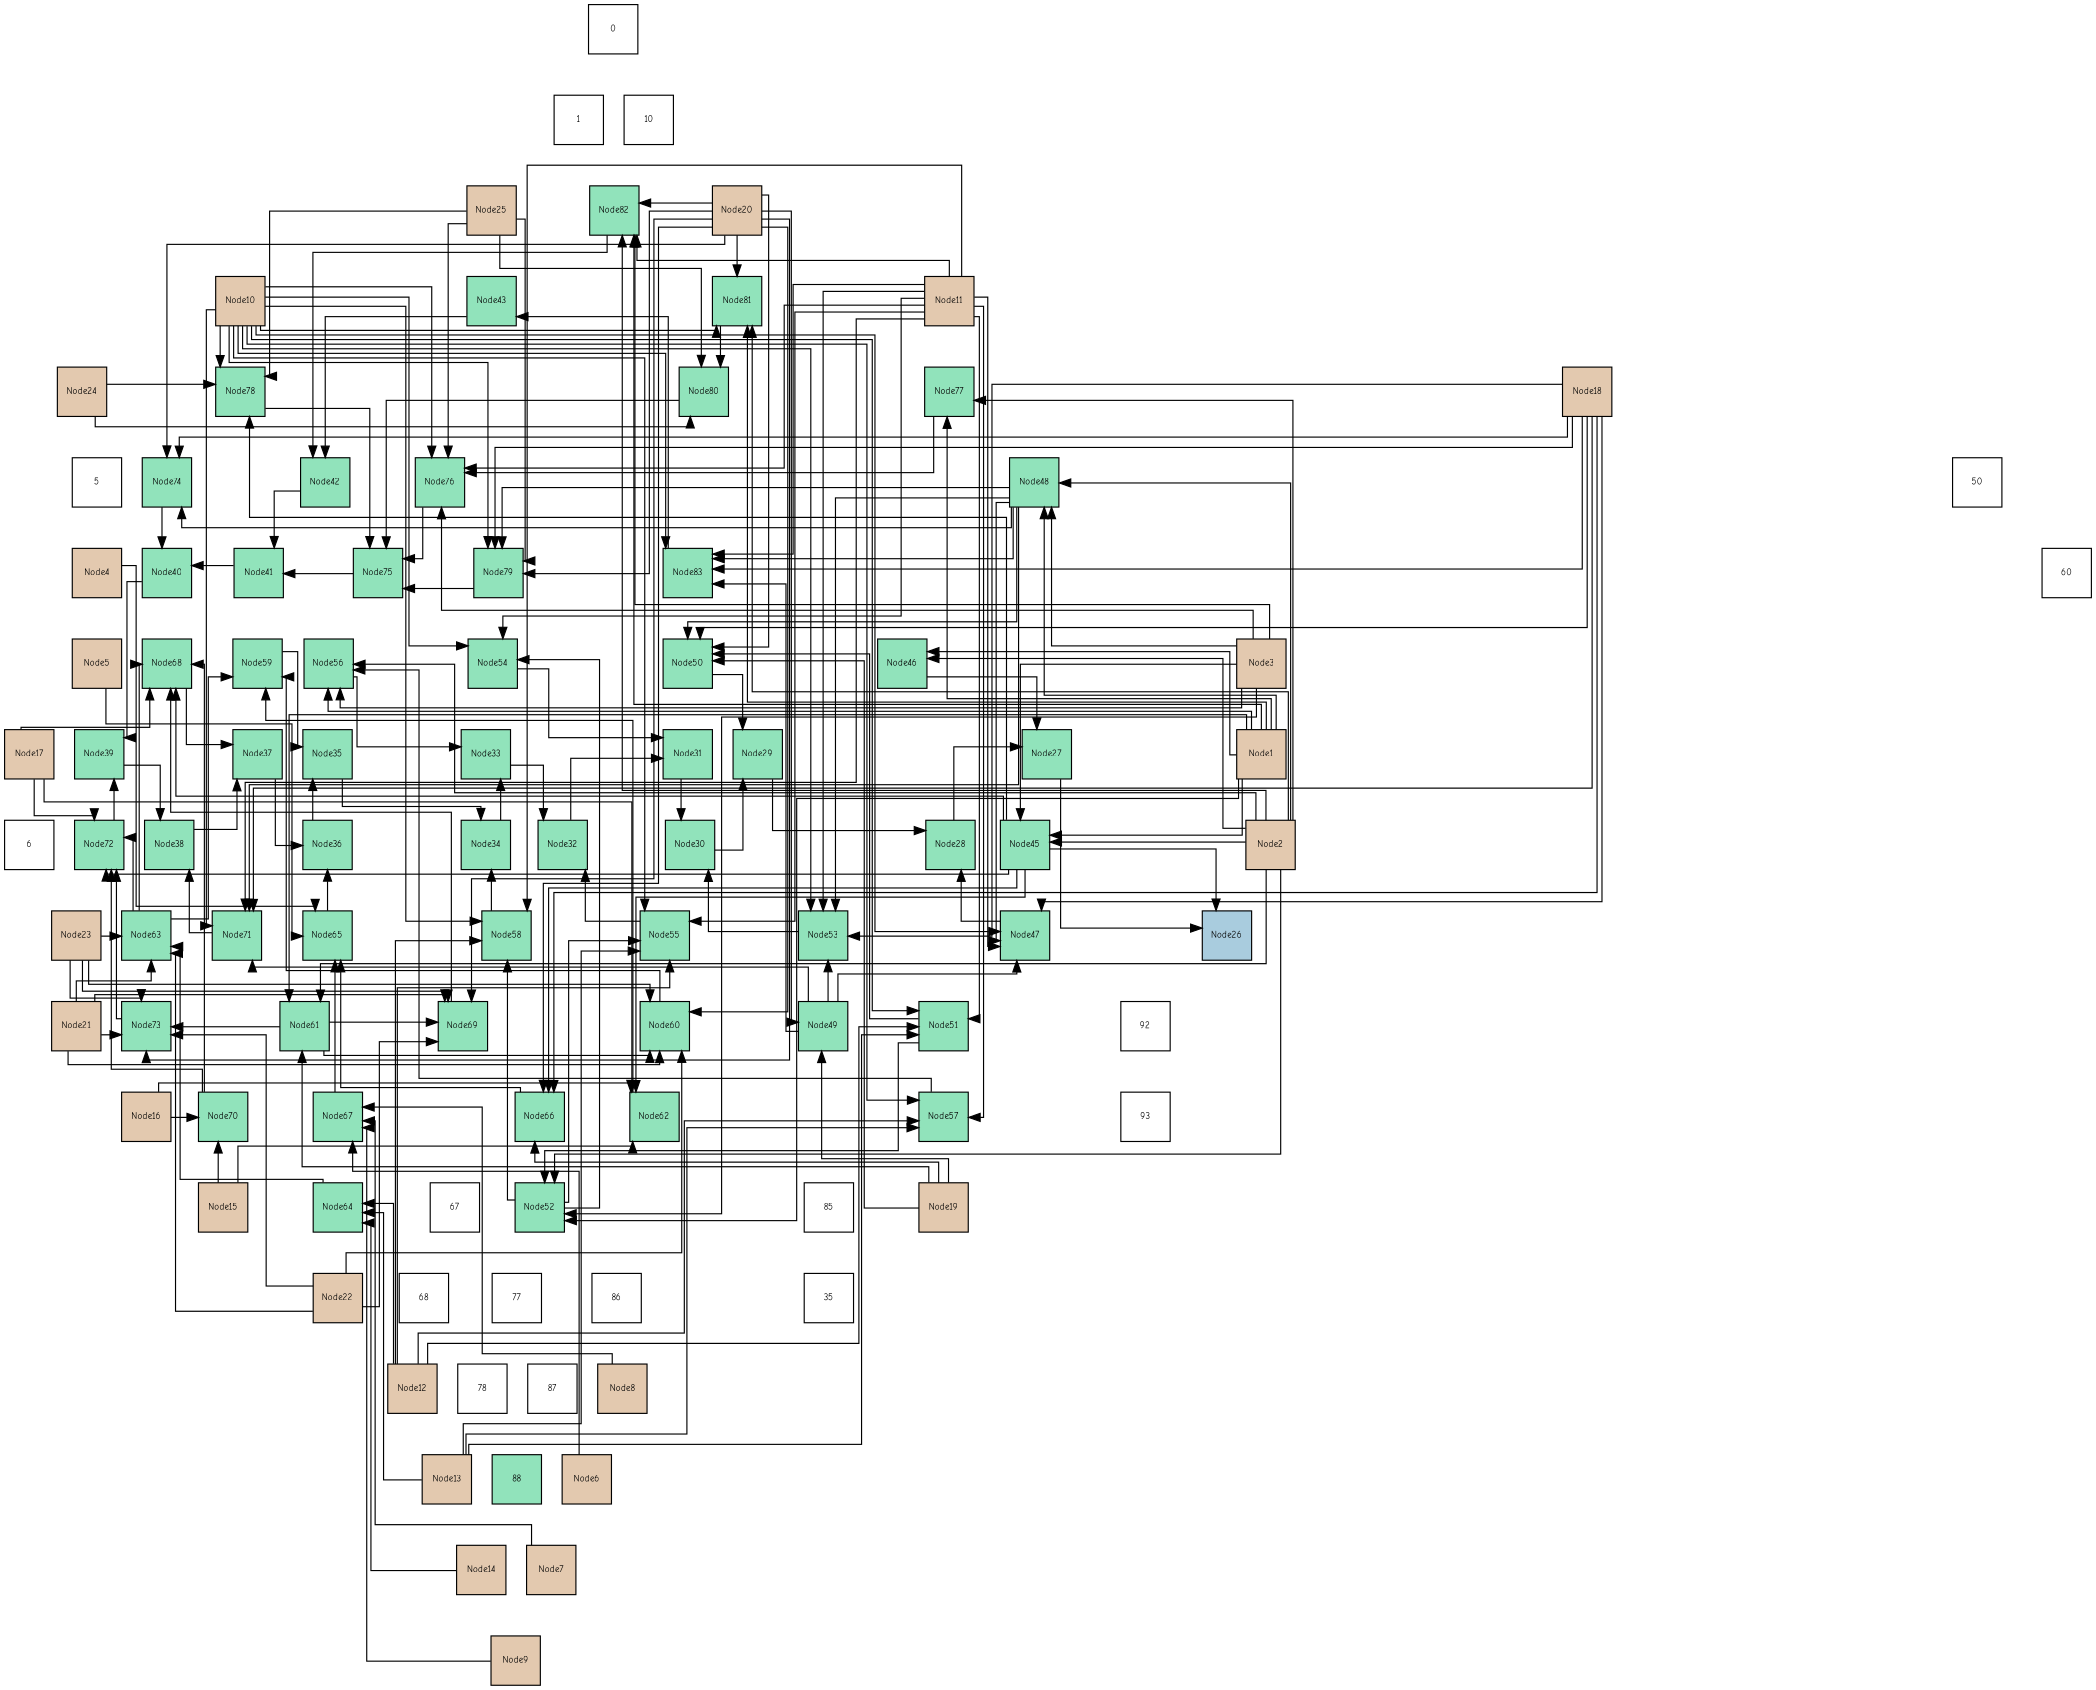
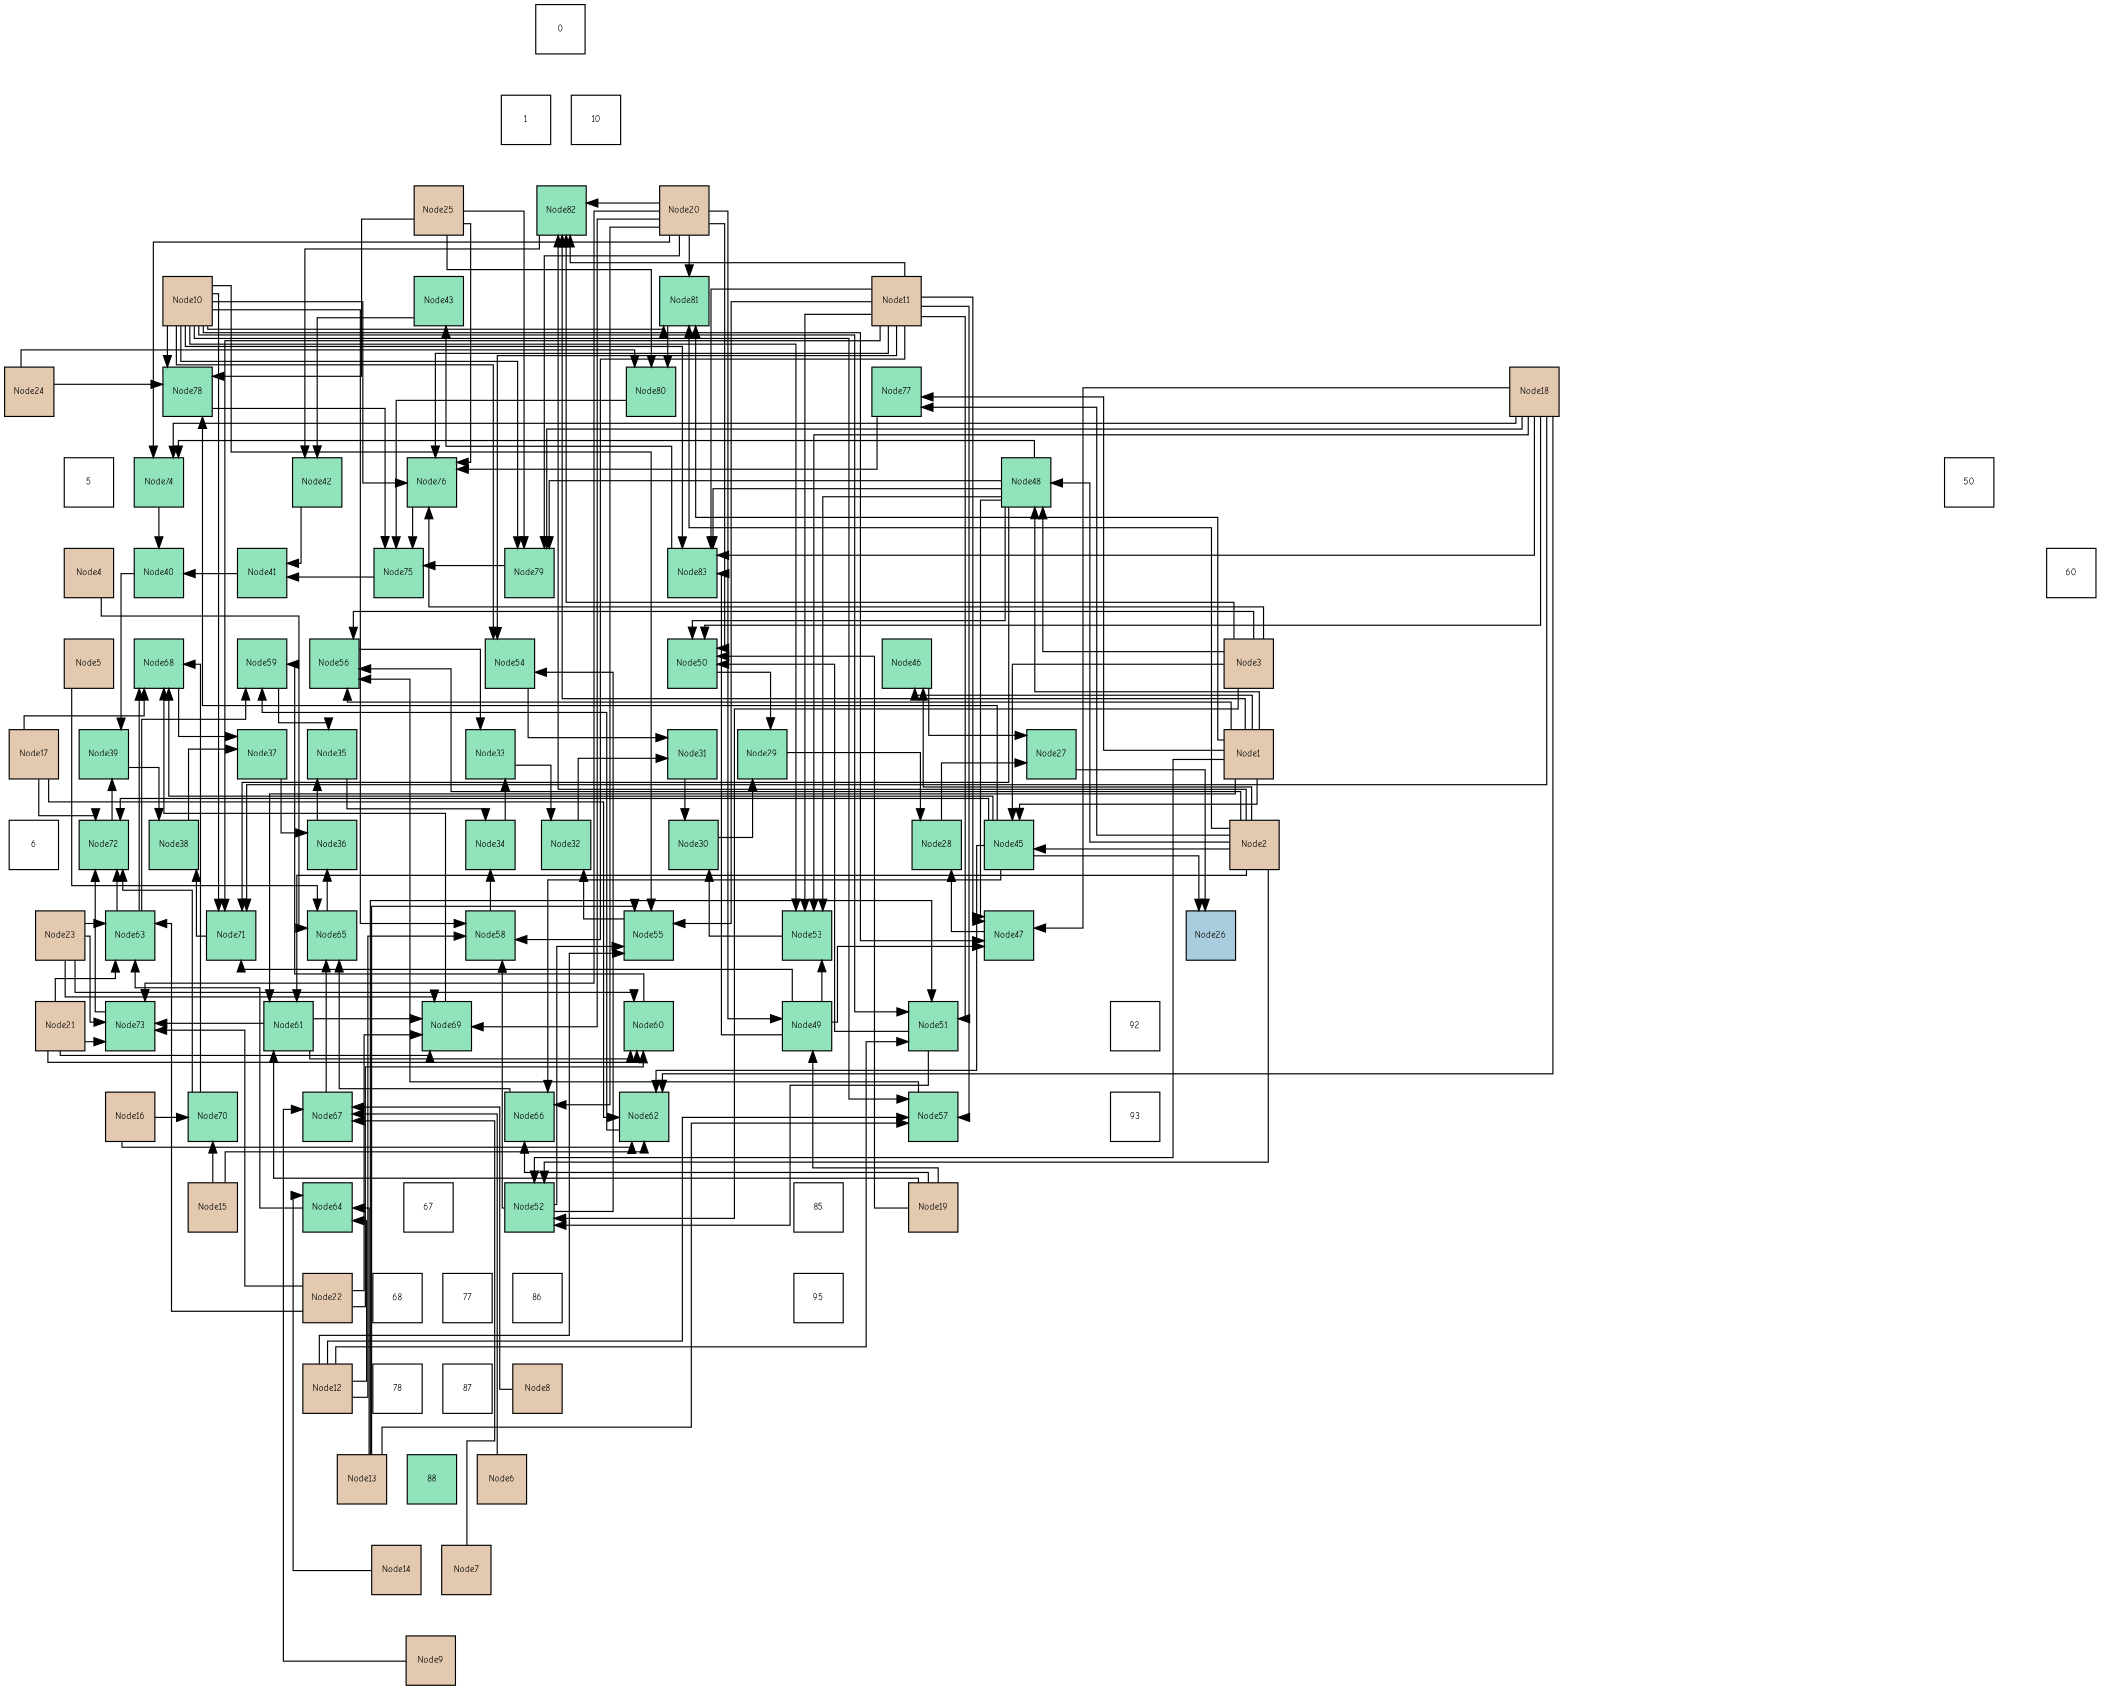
(788, 650) -> none
(1177, 893) -> (1433, 1074)
(829, 1298) -> (819, 1298)
